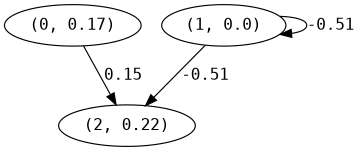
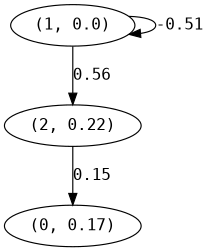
(97, 70) -> (73, 170)
(205, 76) -> (92, 76)
